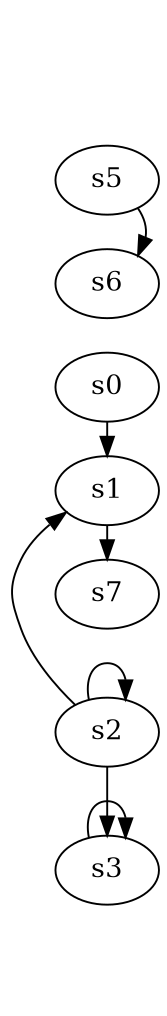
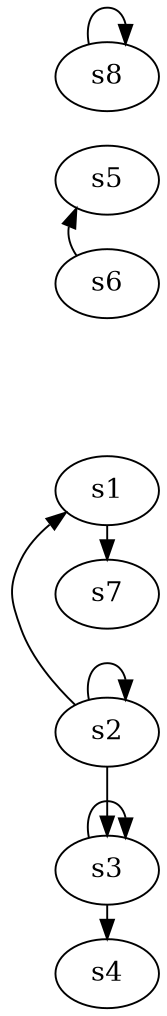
none -> (107, 77)
(145, 222) -> (70, 242)
(107, 387) -> none
none -> (107, 974)
